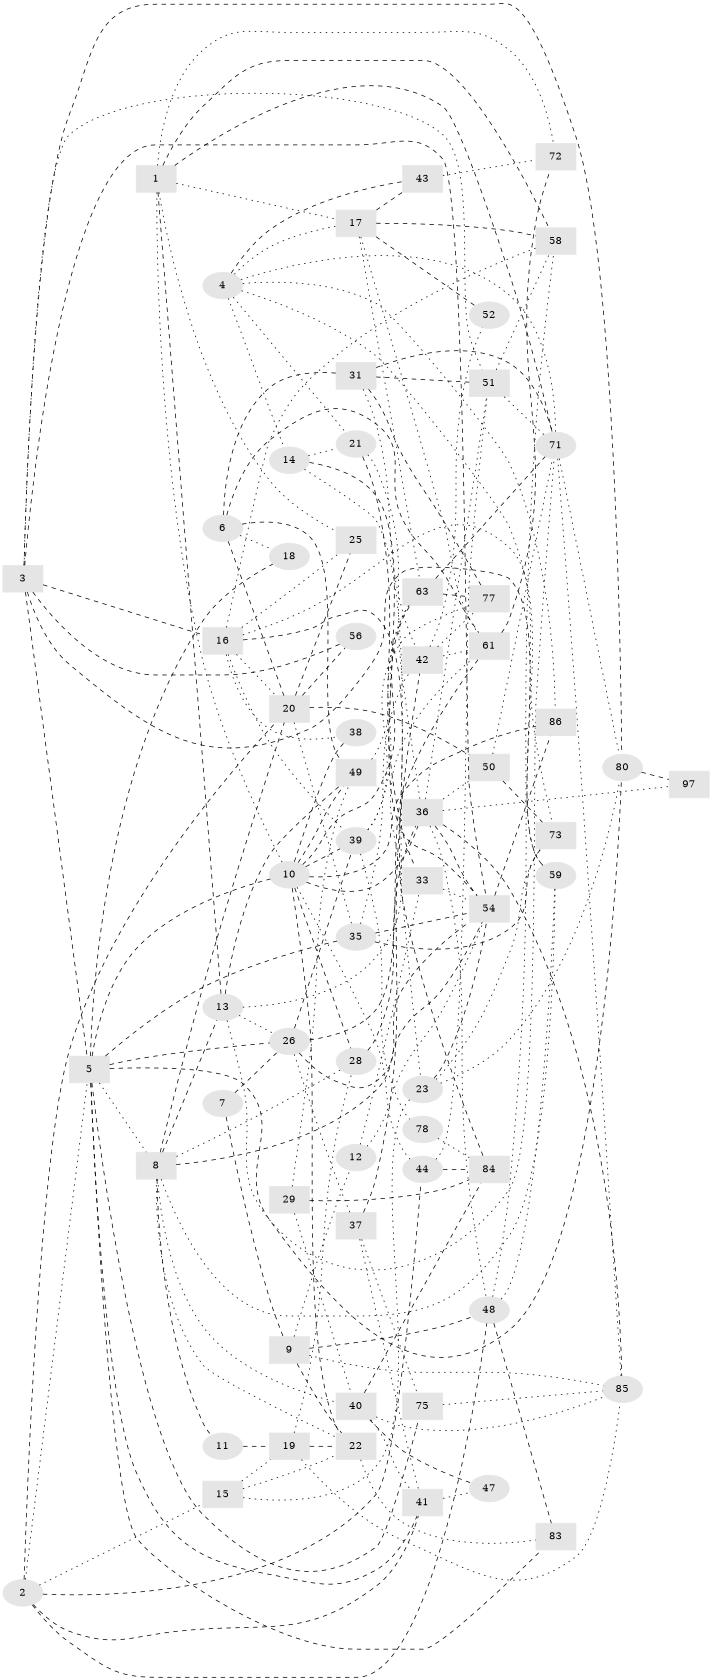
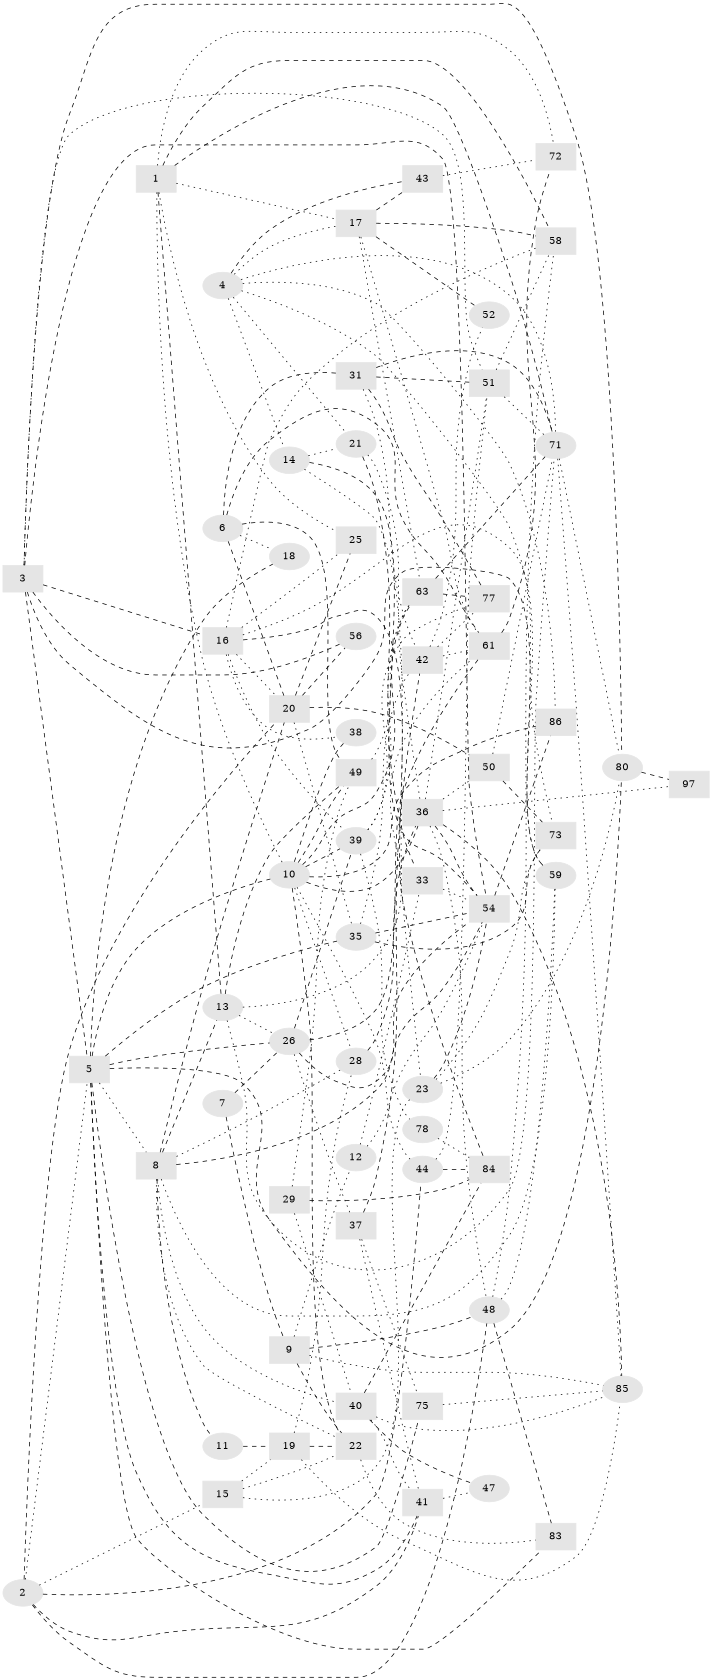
(323, 968) -> (323, 968)
